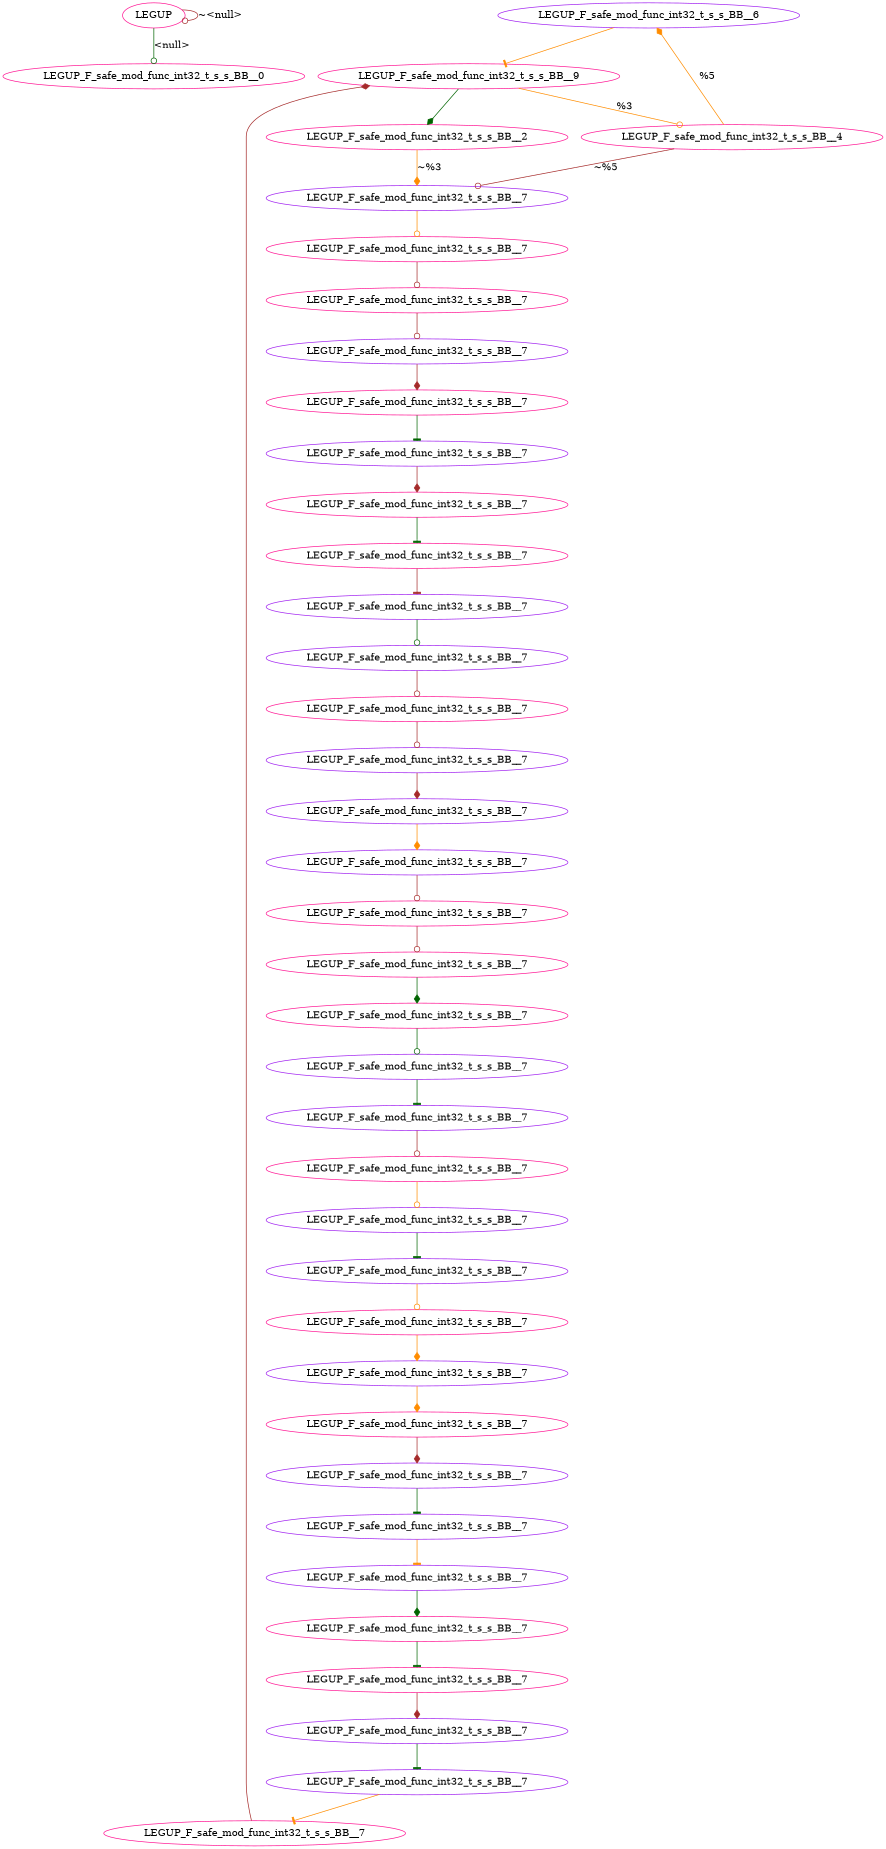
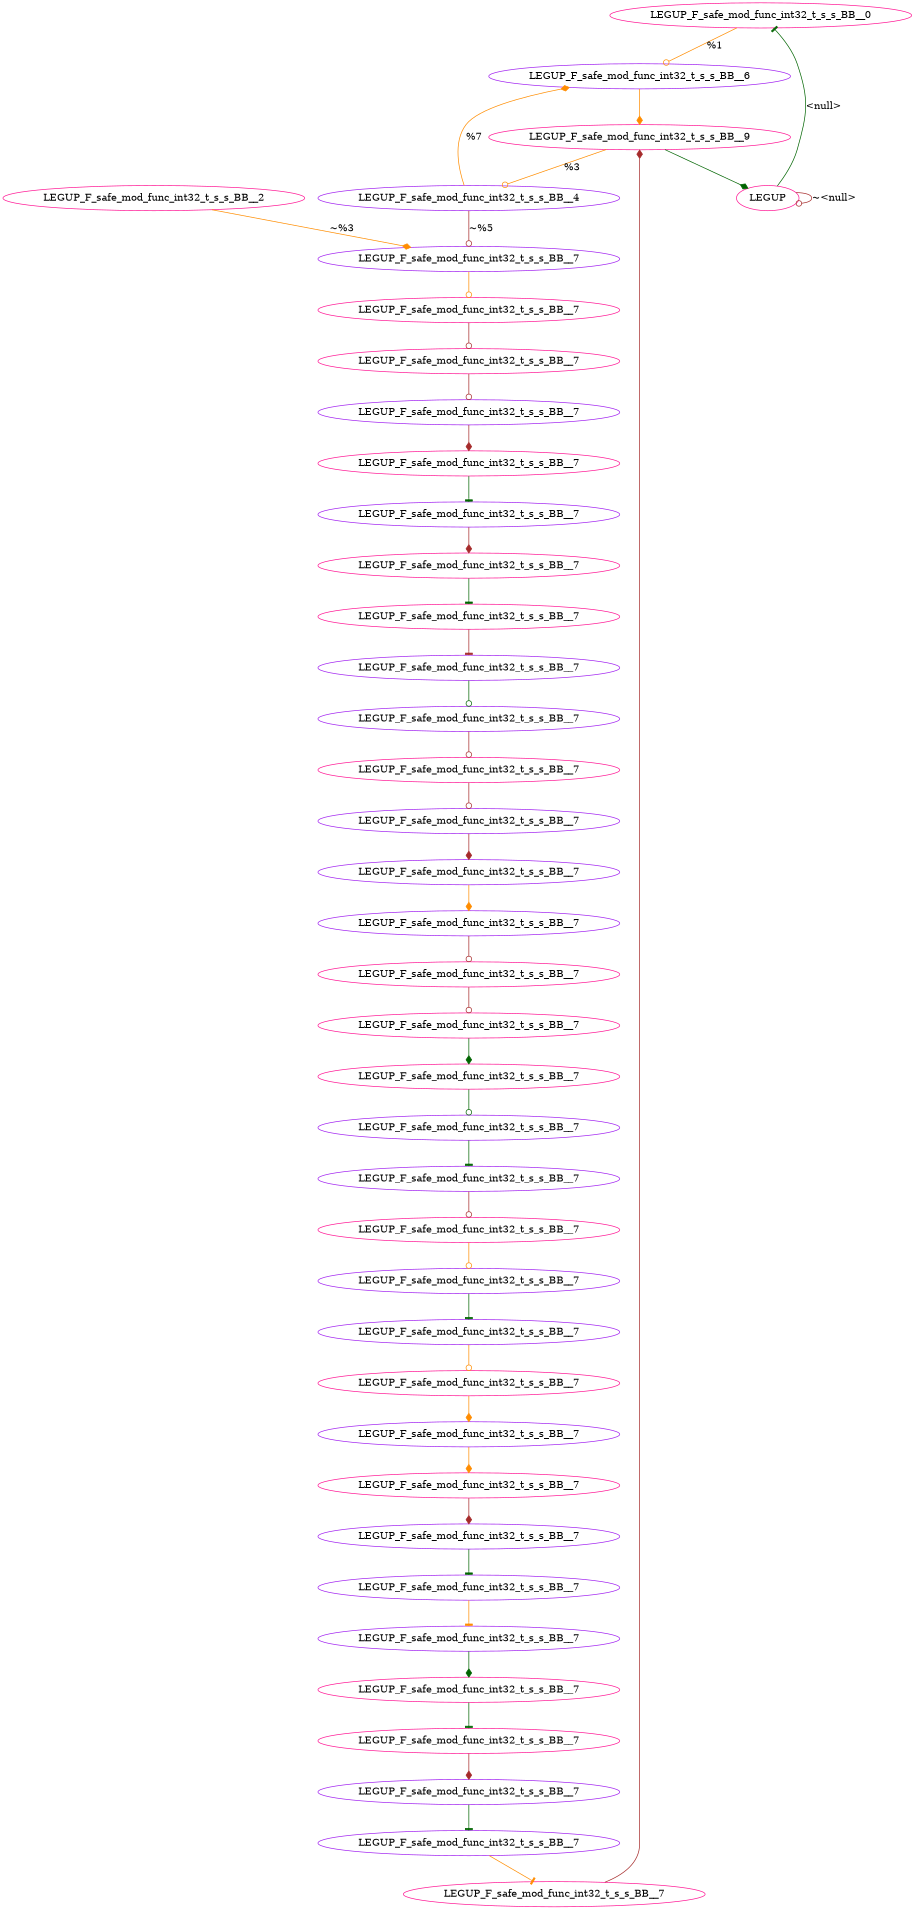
(154, 43) -> (806, 108)
(560, 45) -> (640, 103)
none -> (703, 45)
(707, 76) -> (474, 137)
(446, 104) -> (703, 167)
(732, 137) -> (469, 198)
